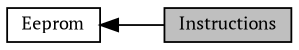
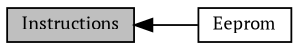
(141, 25) -> (175, 25)
